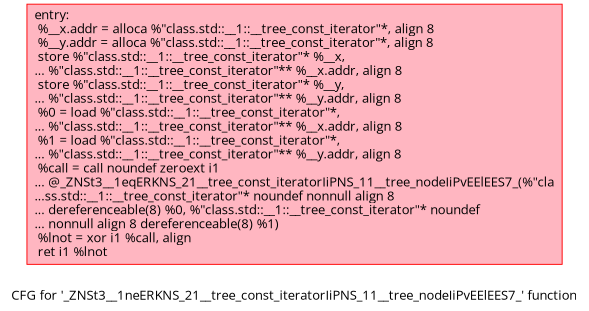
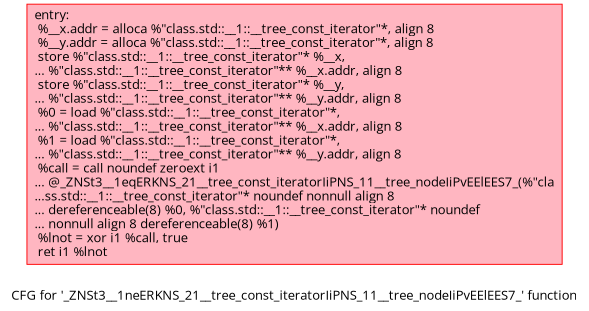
(113, 238) -> (112, 238)
